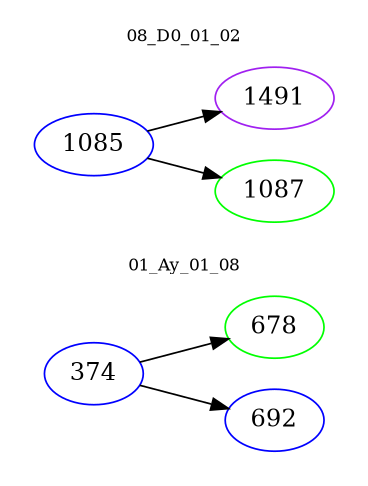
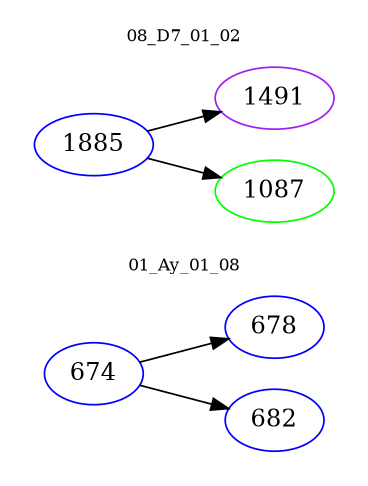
(184, 37) -> (184, 37)
(94, 145) -> (94, 145)
(275, 327) -> (275, 327)
(94, 374) -> (94, 374)
(275, 420) -> (275, 420)
